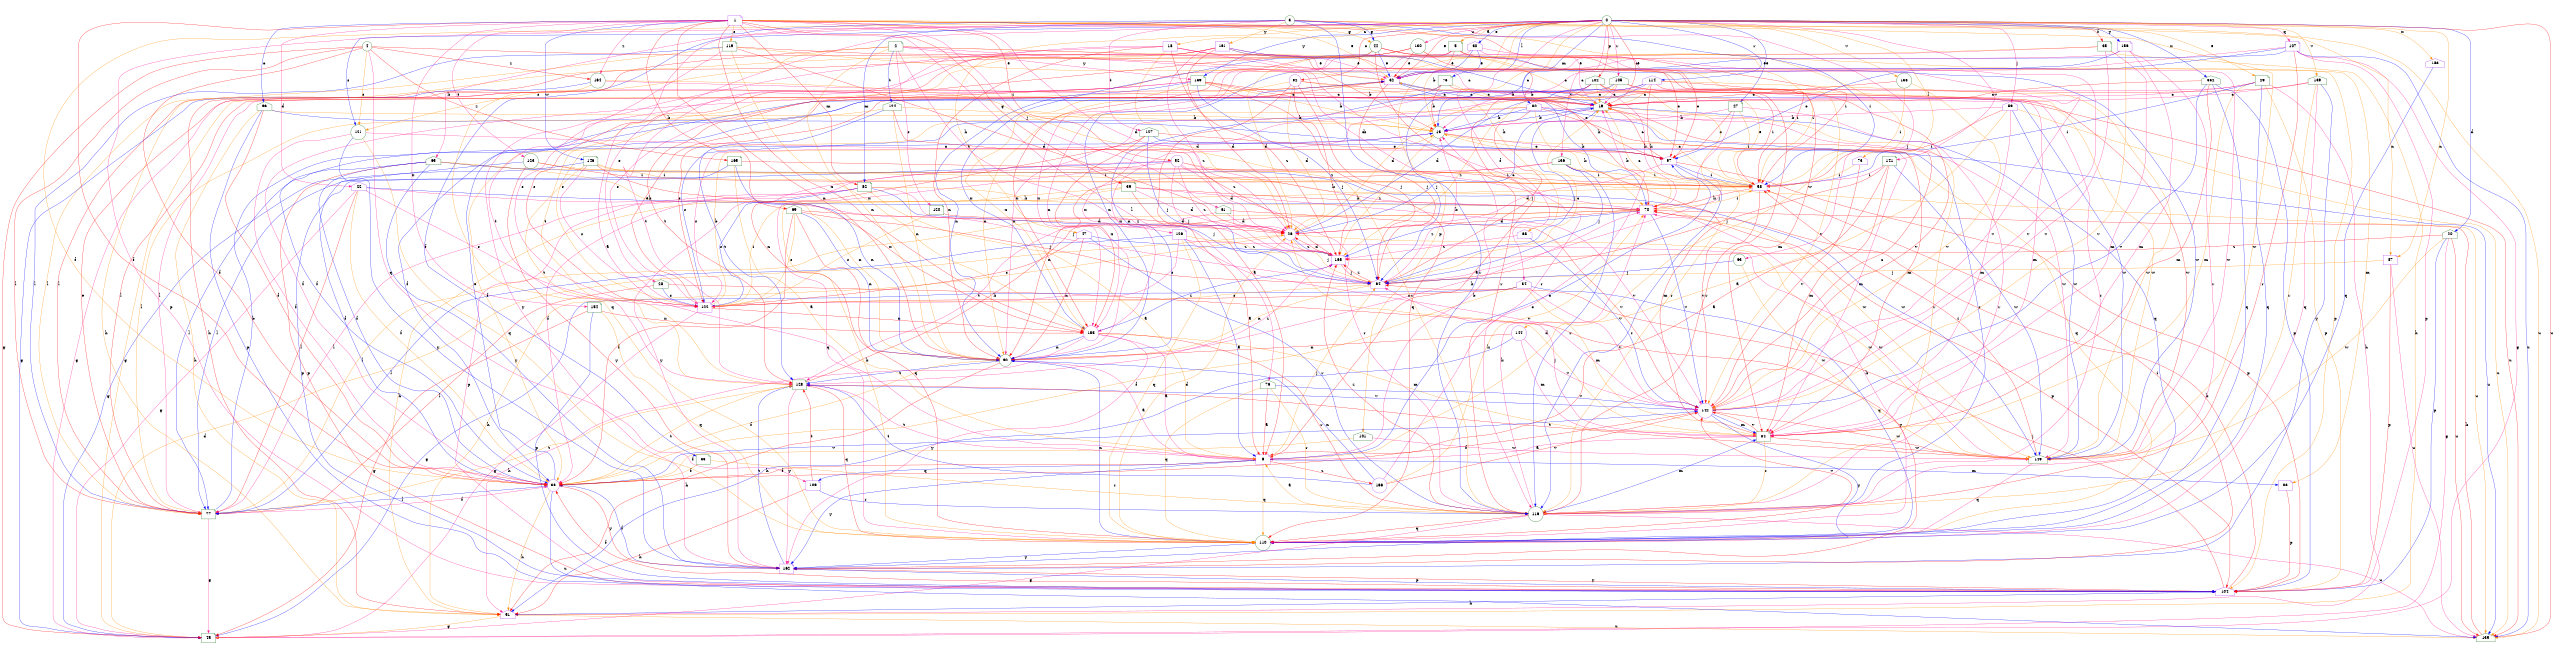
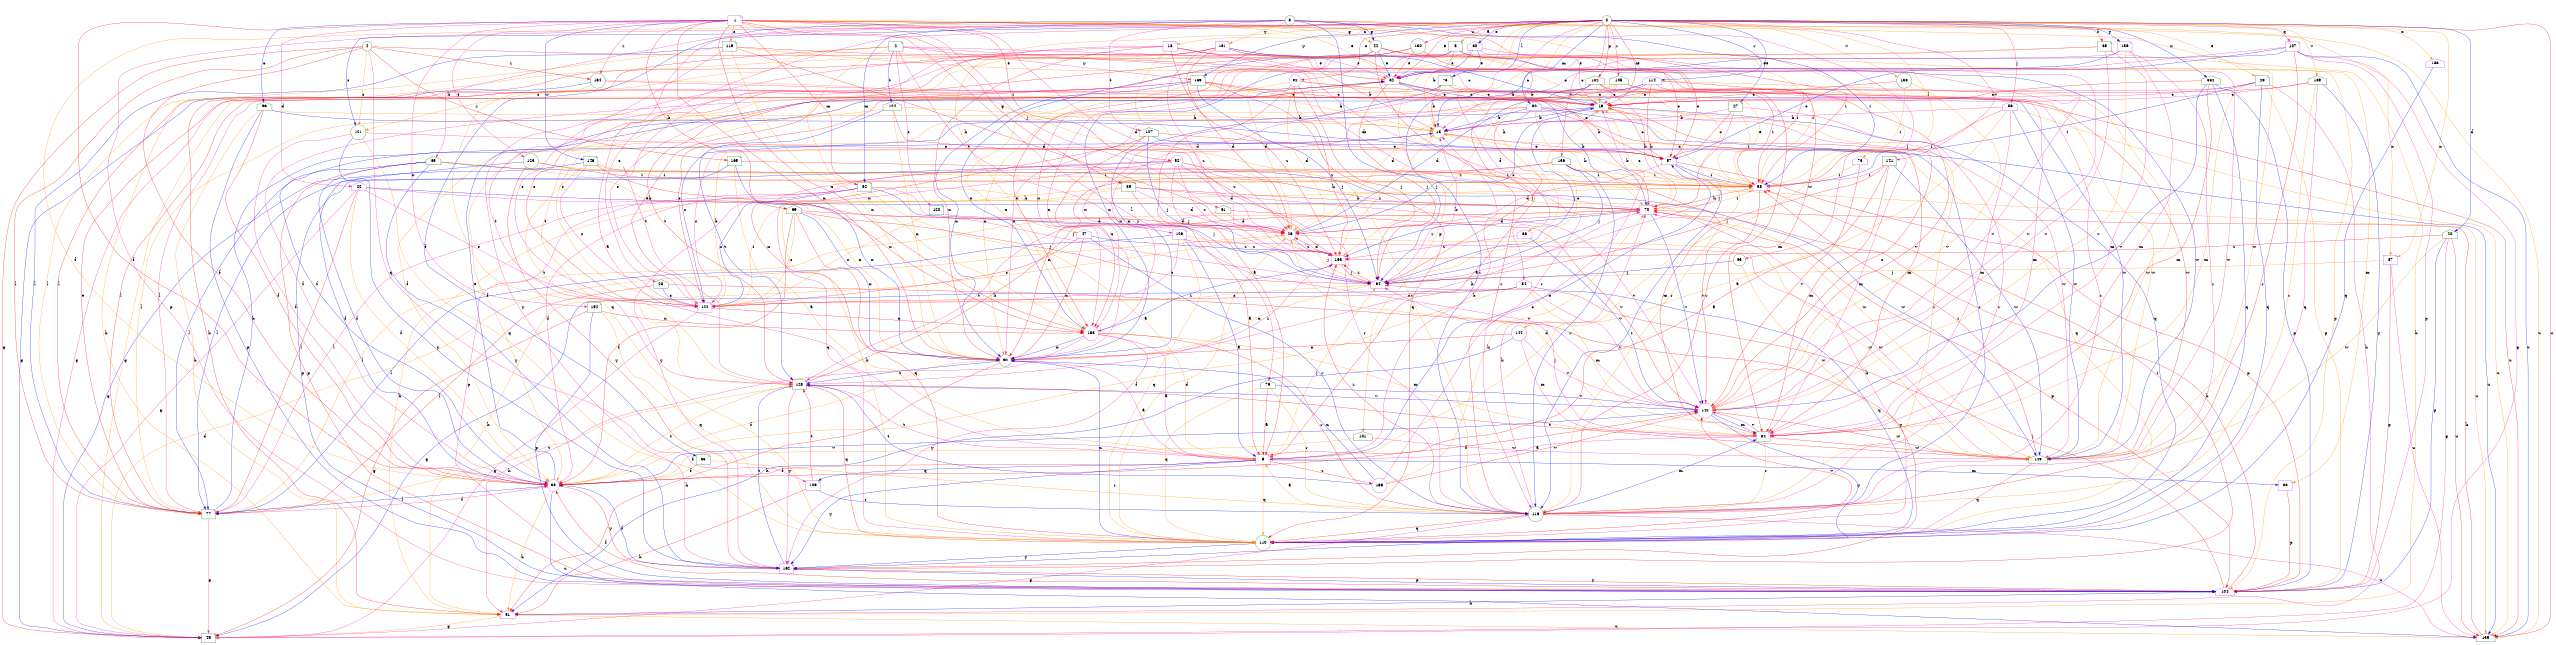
(1837, 119) -> none
(732, 130) -> (732, 130)
(1751, 563) -> (2375, 378)
